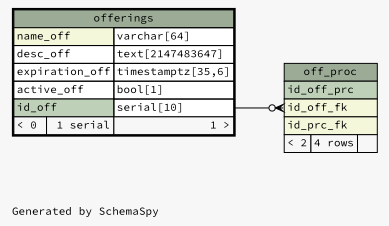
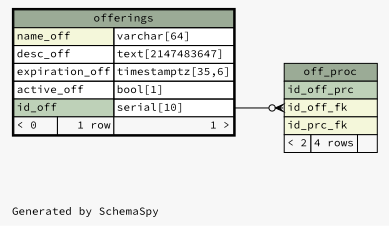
(84, 125) -> (94, 125)
